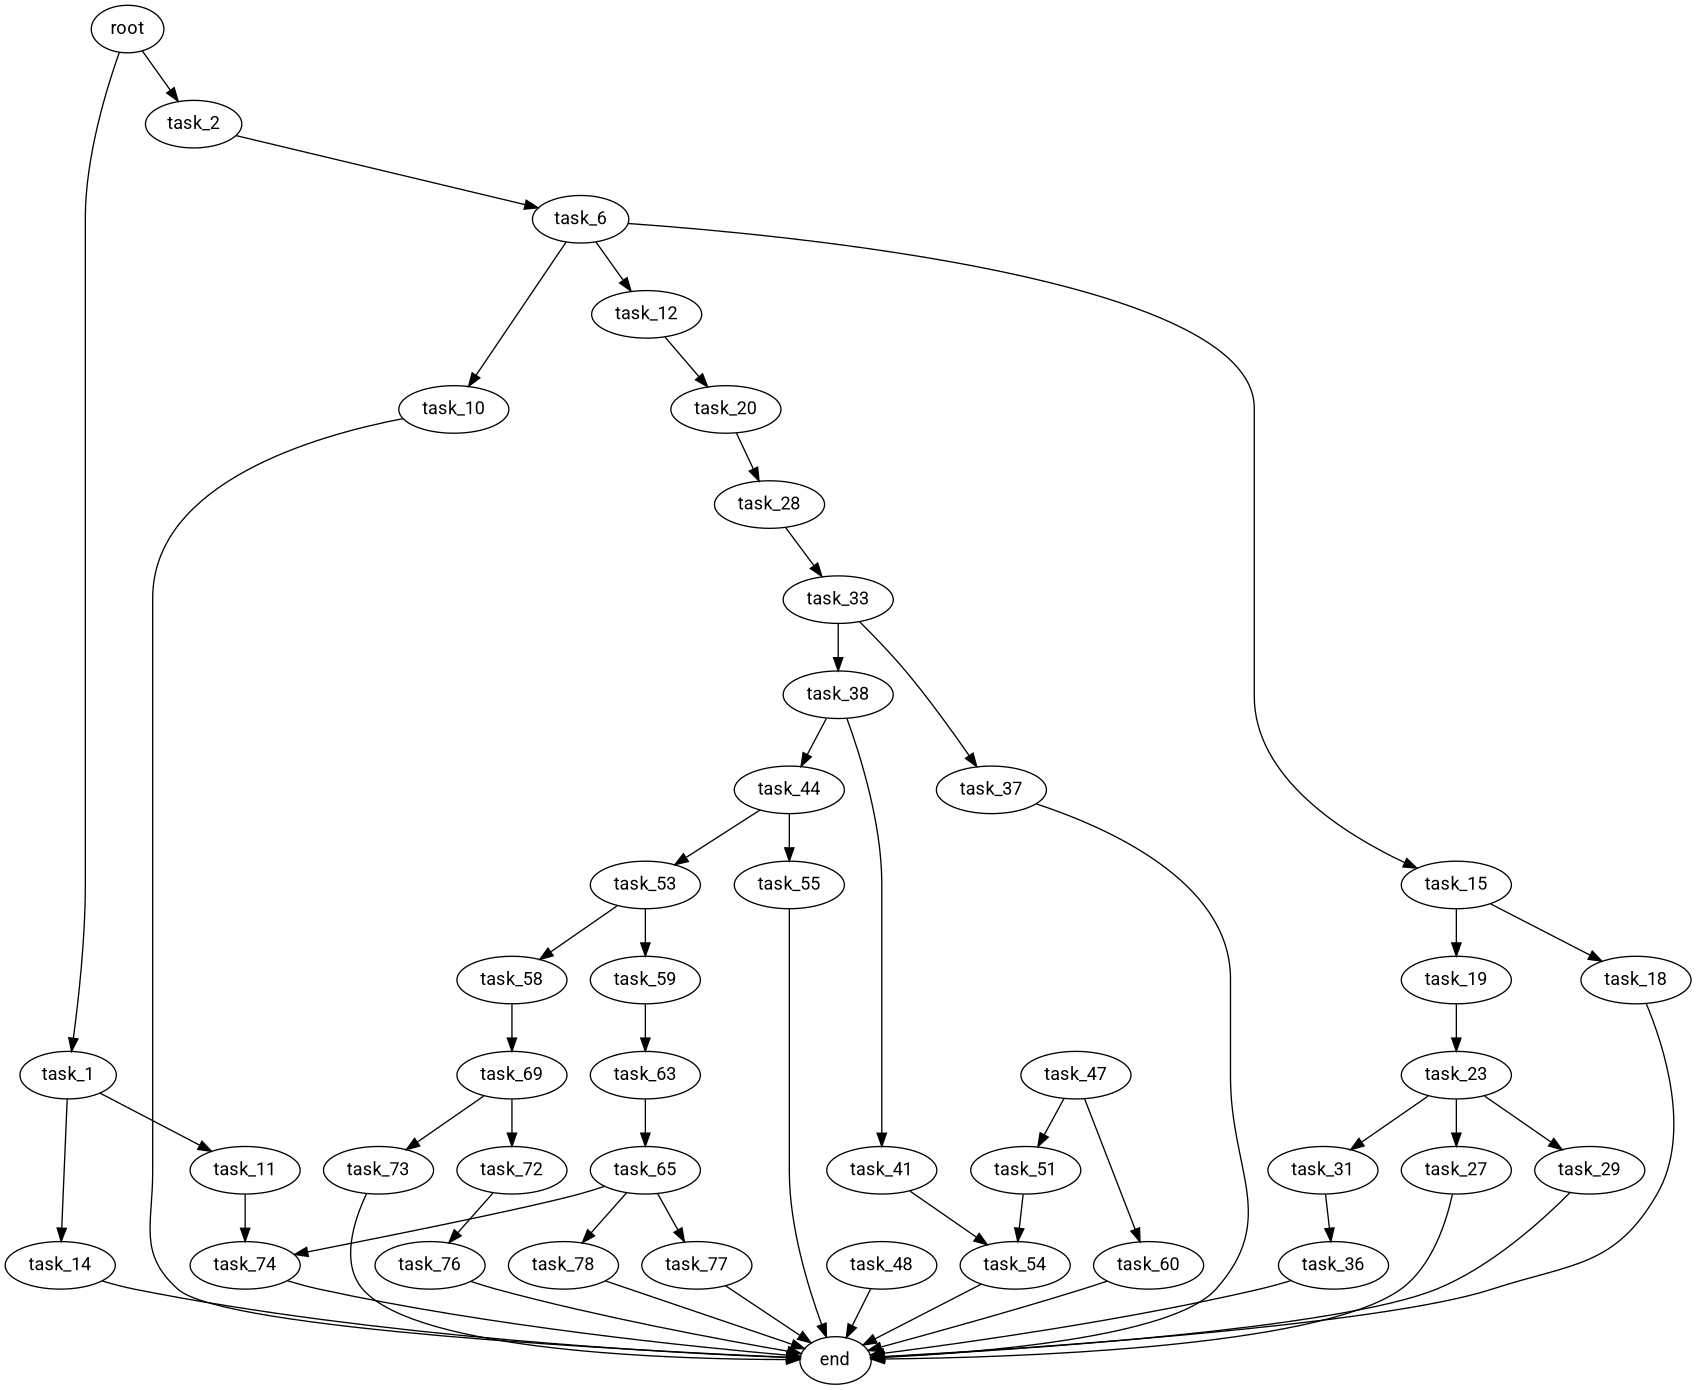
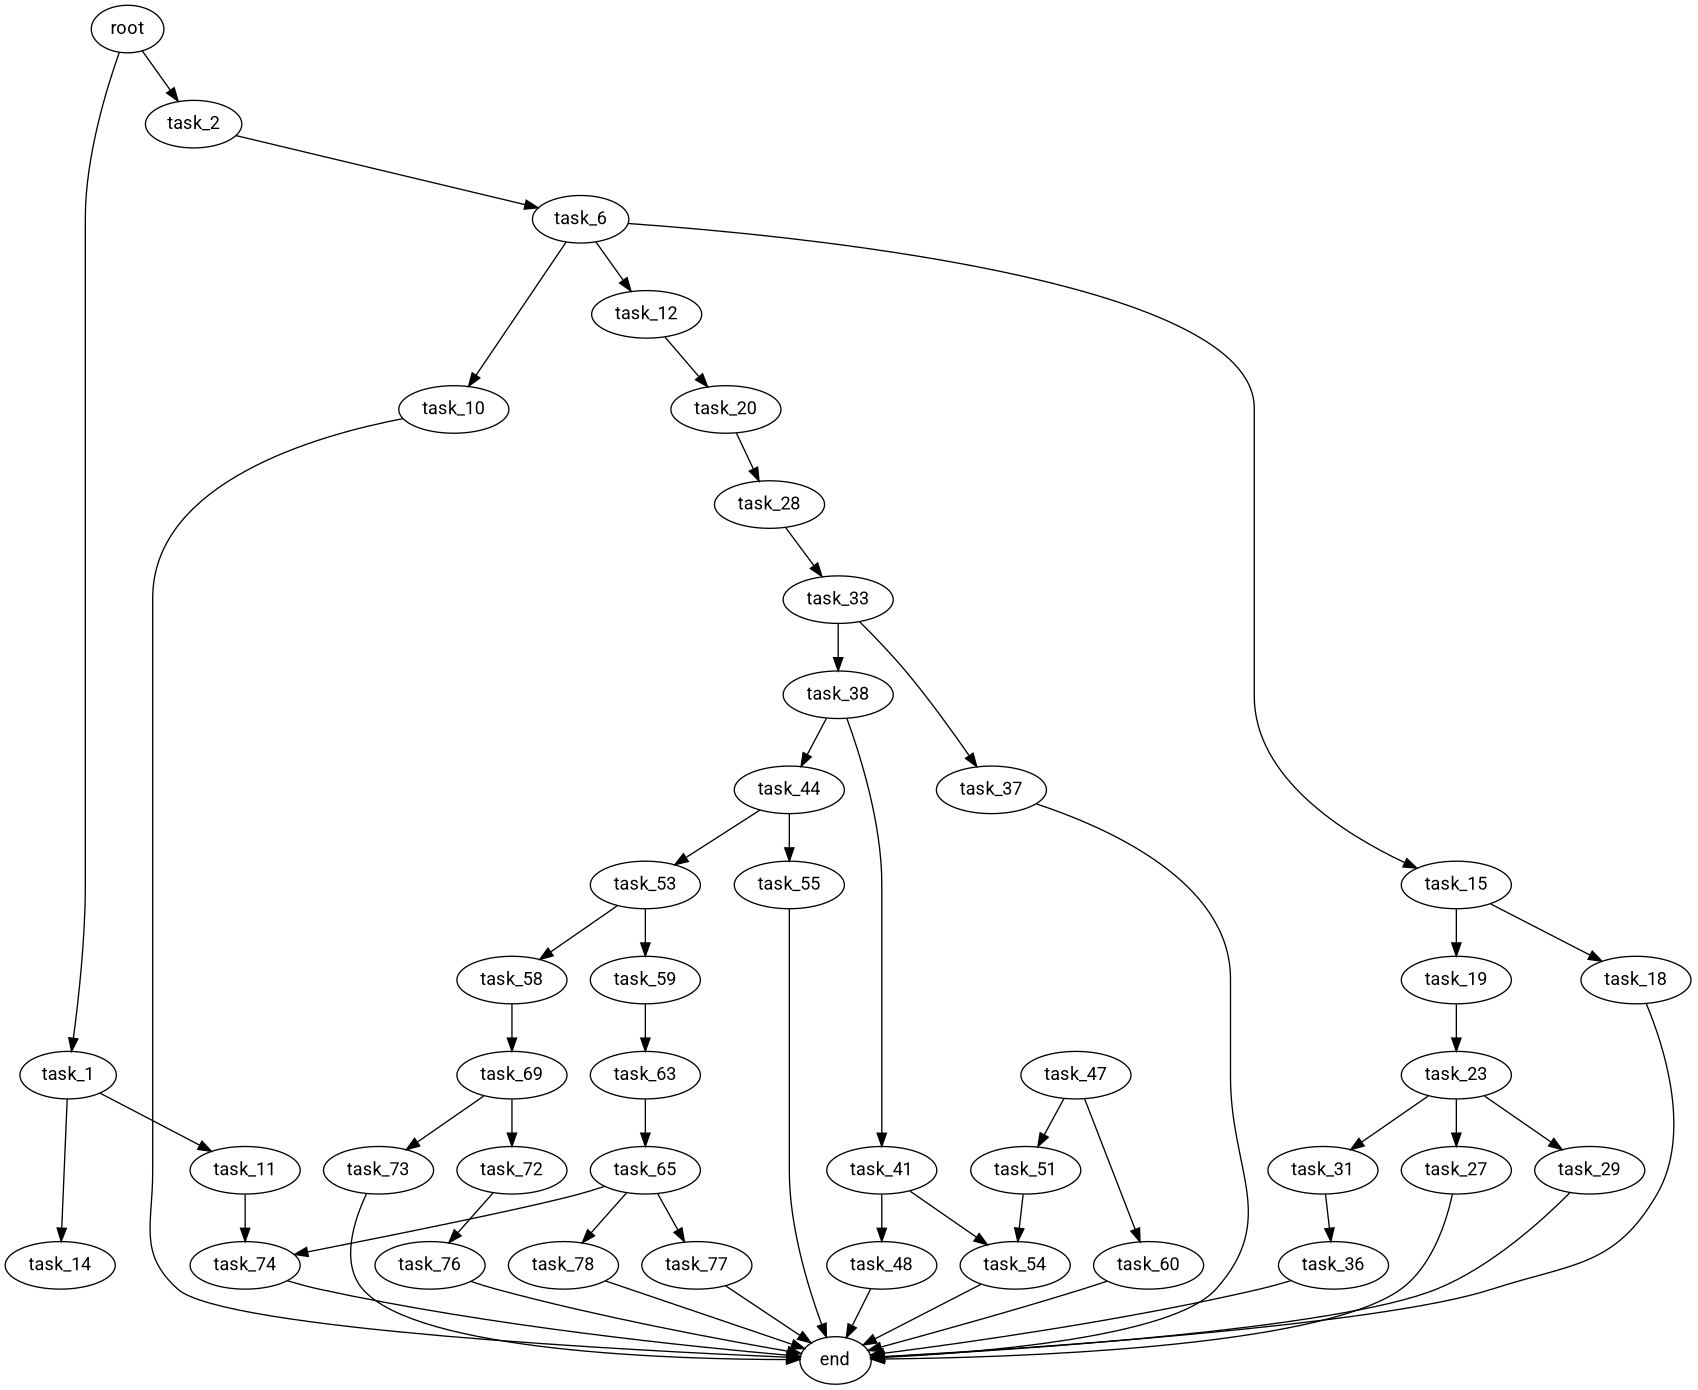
none -> (882, 1211)
(443, 1333) -> none
